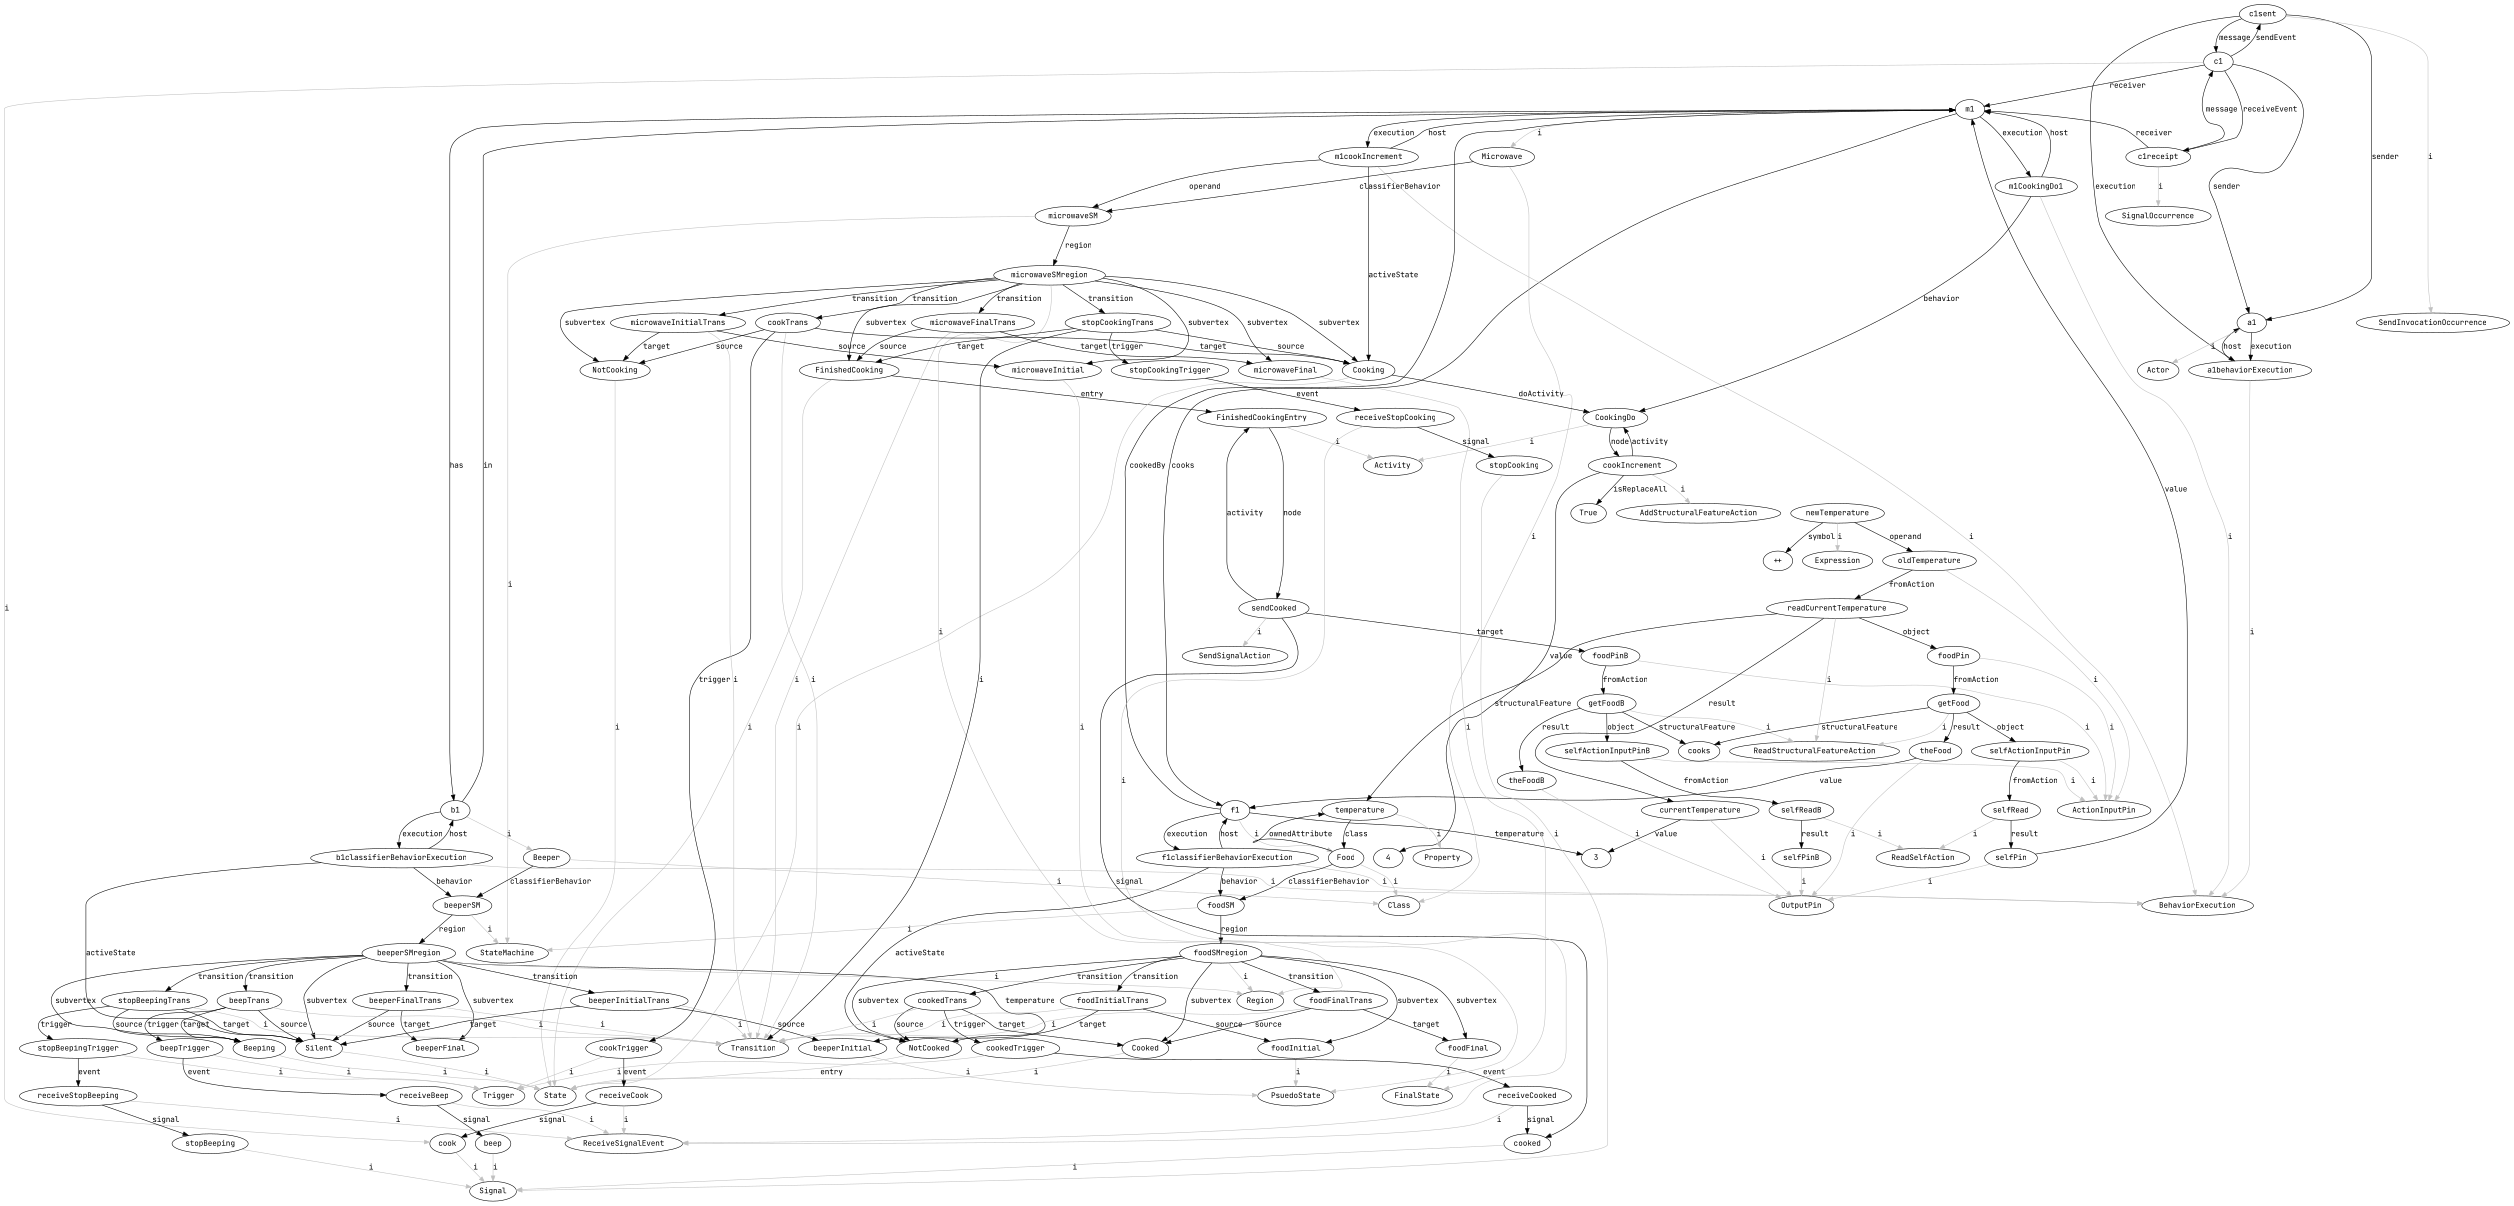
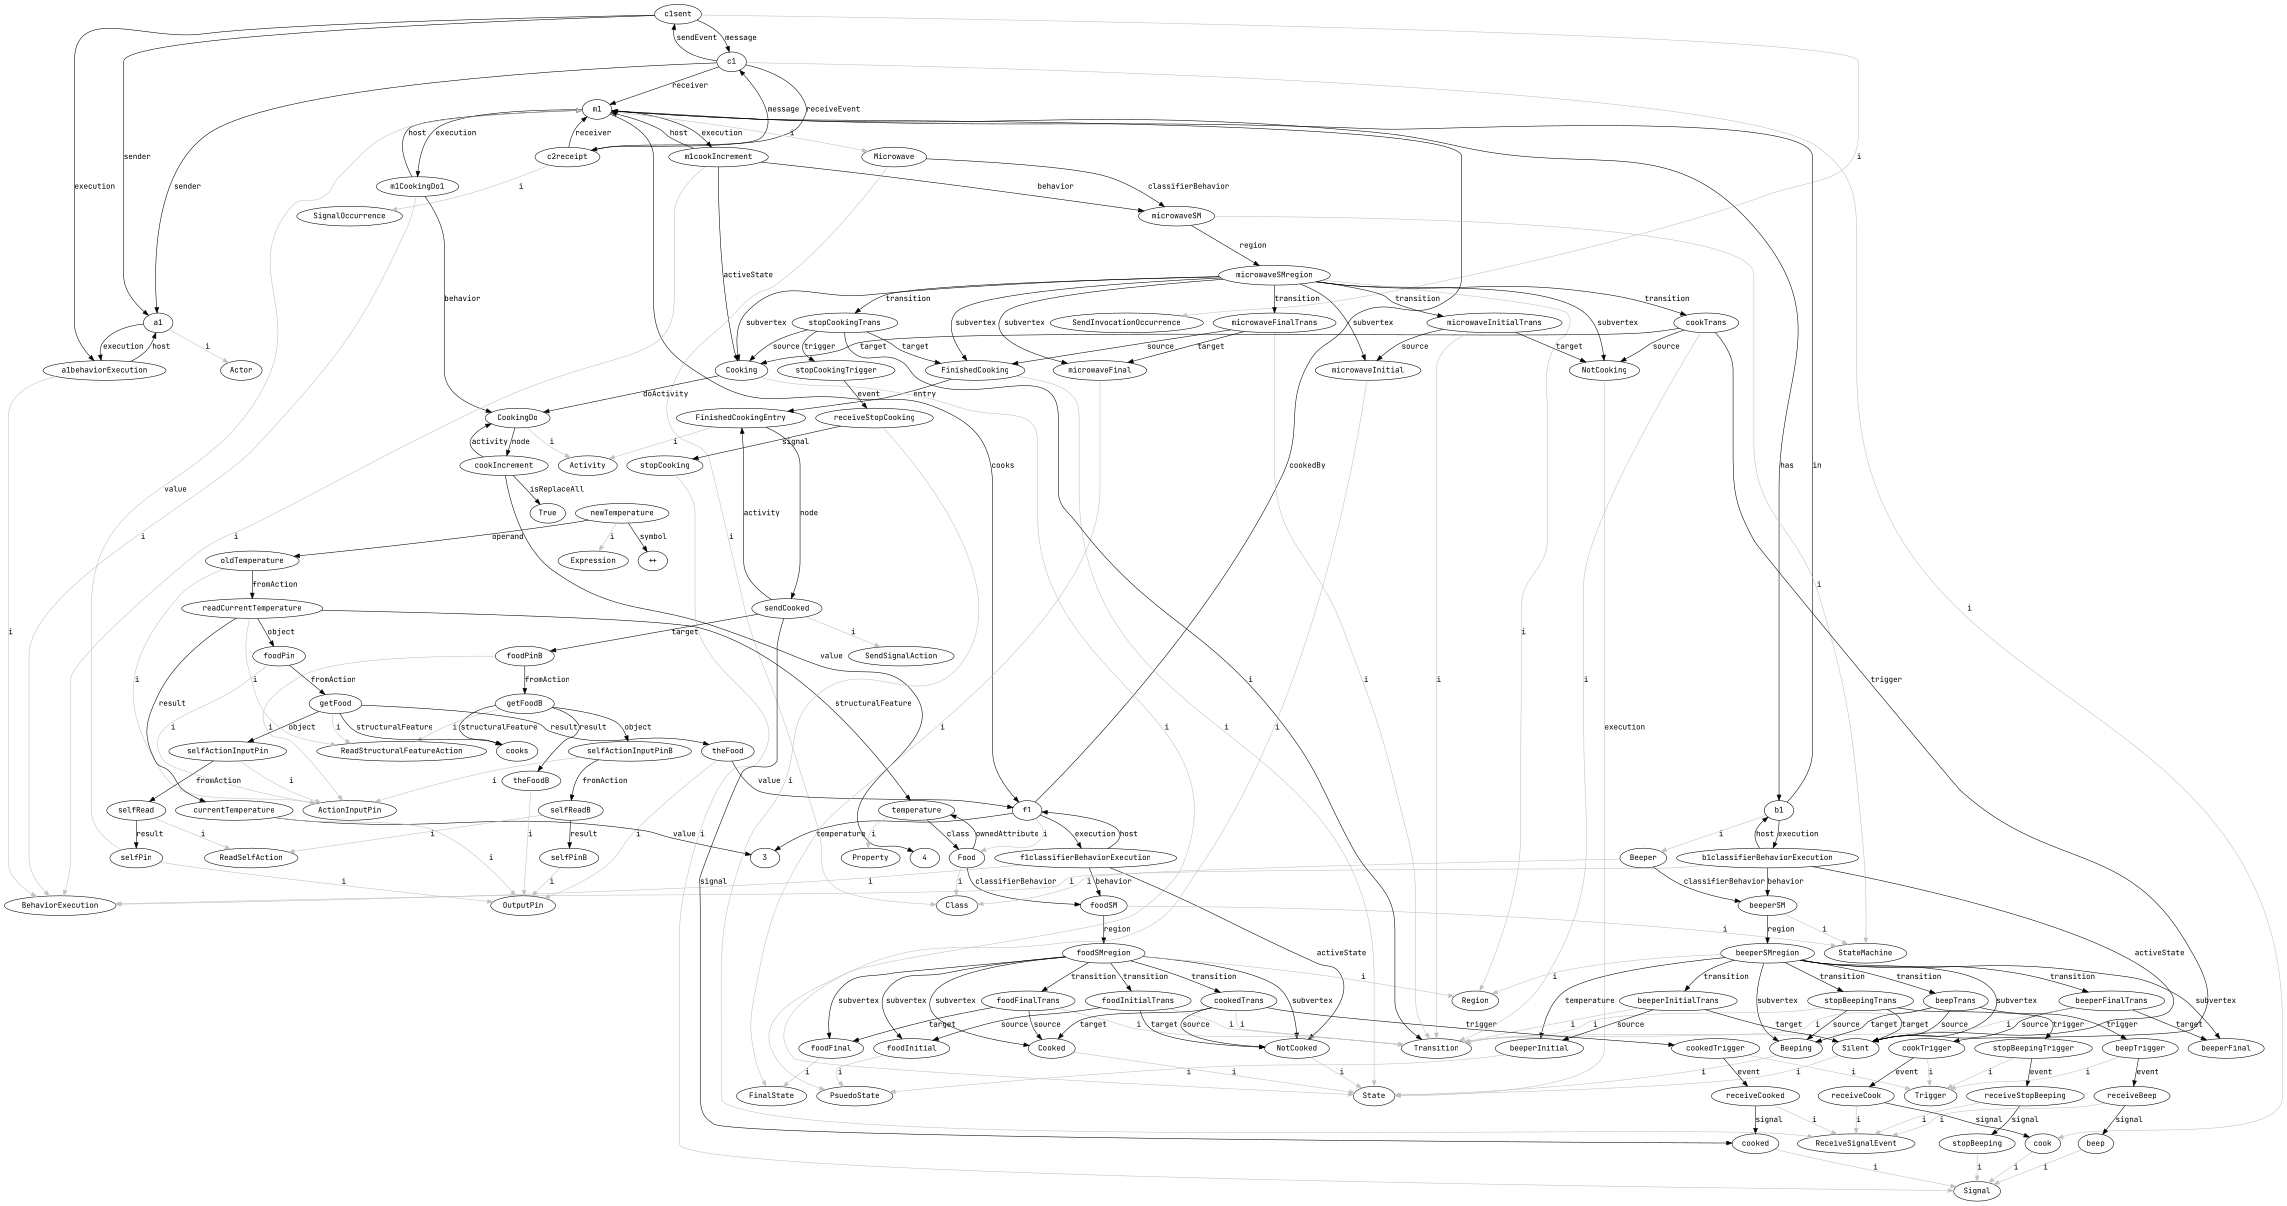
(2158, 157) -> (567, 157)
(1205, 187) -> (1056, 187)
(1699, 513) -> none
(2171, 516) -> (252, 404)
(618, 728) -> (1625, 728)
(832, 1072) -> (1342, 1072)
